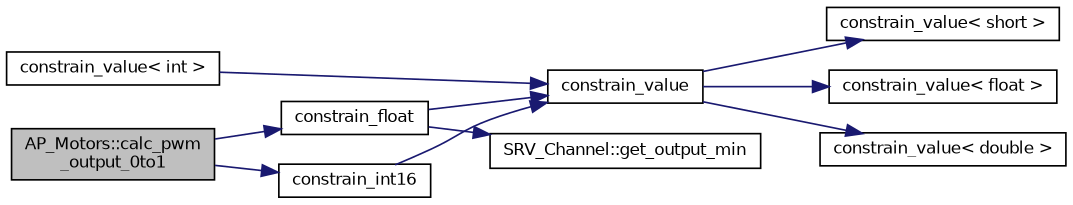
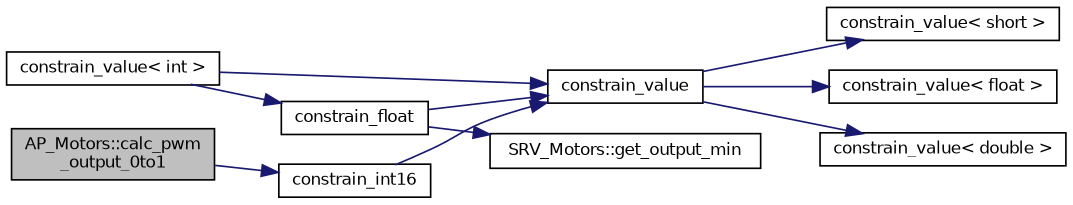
(240, 135) -> (228, 92)
(625, 151) -> (625, 151)
